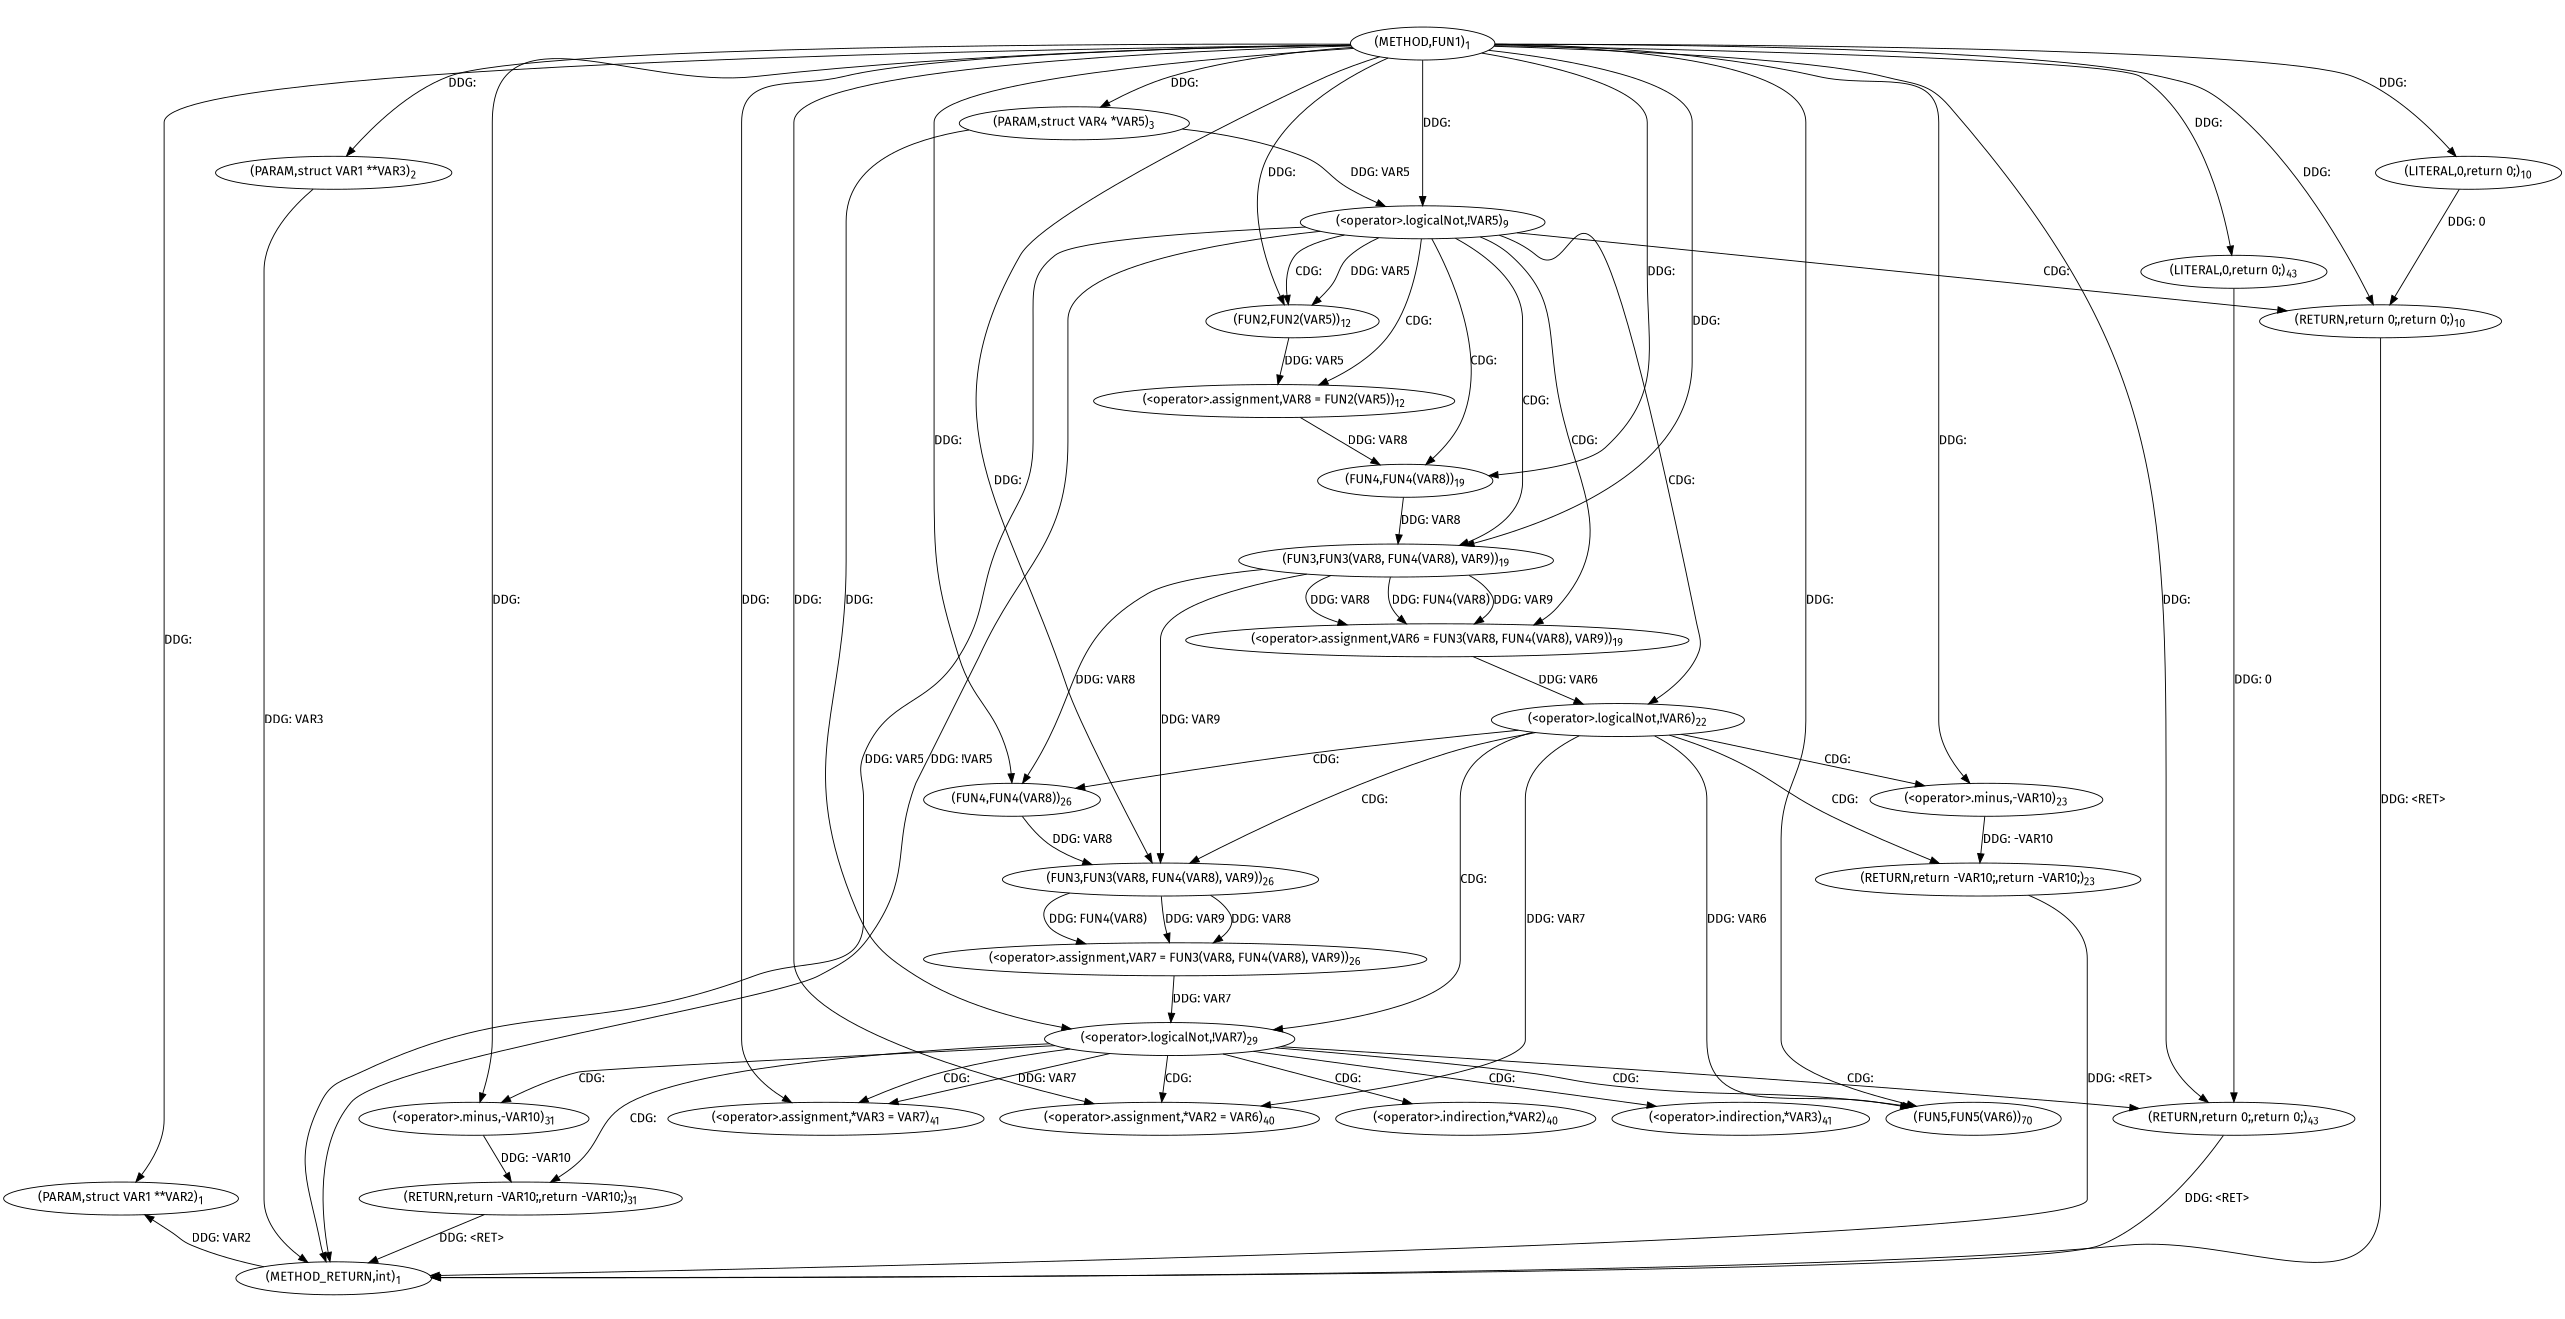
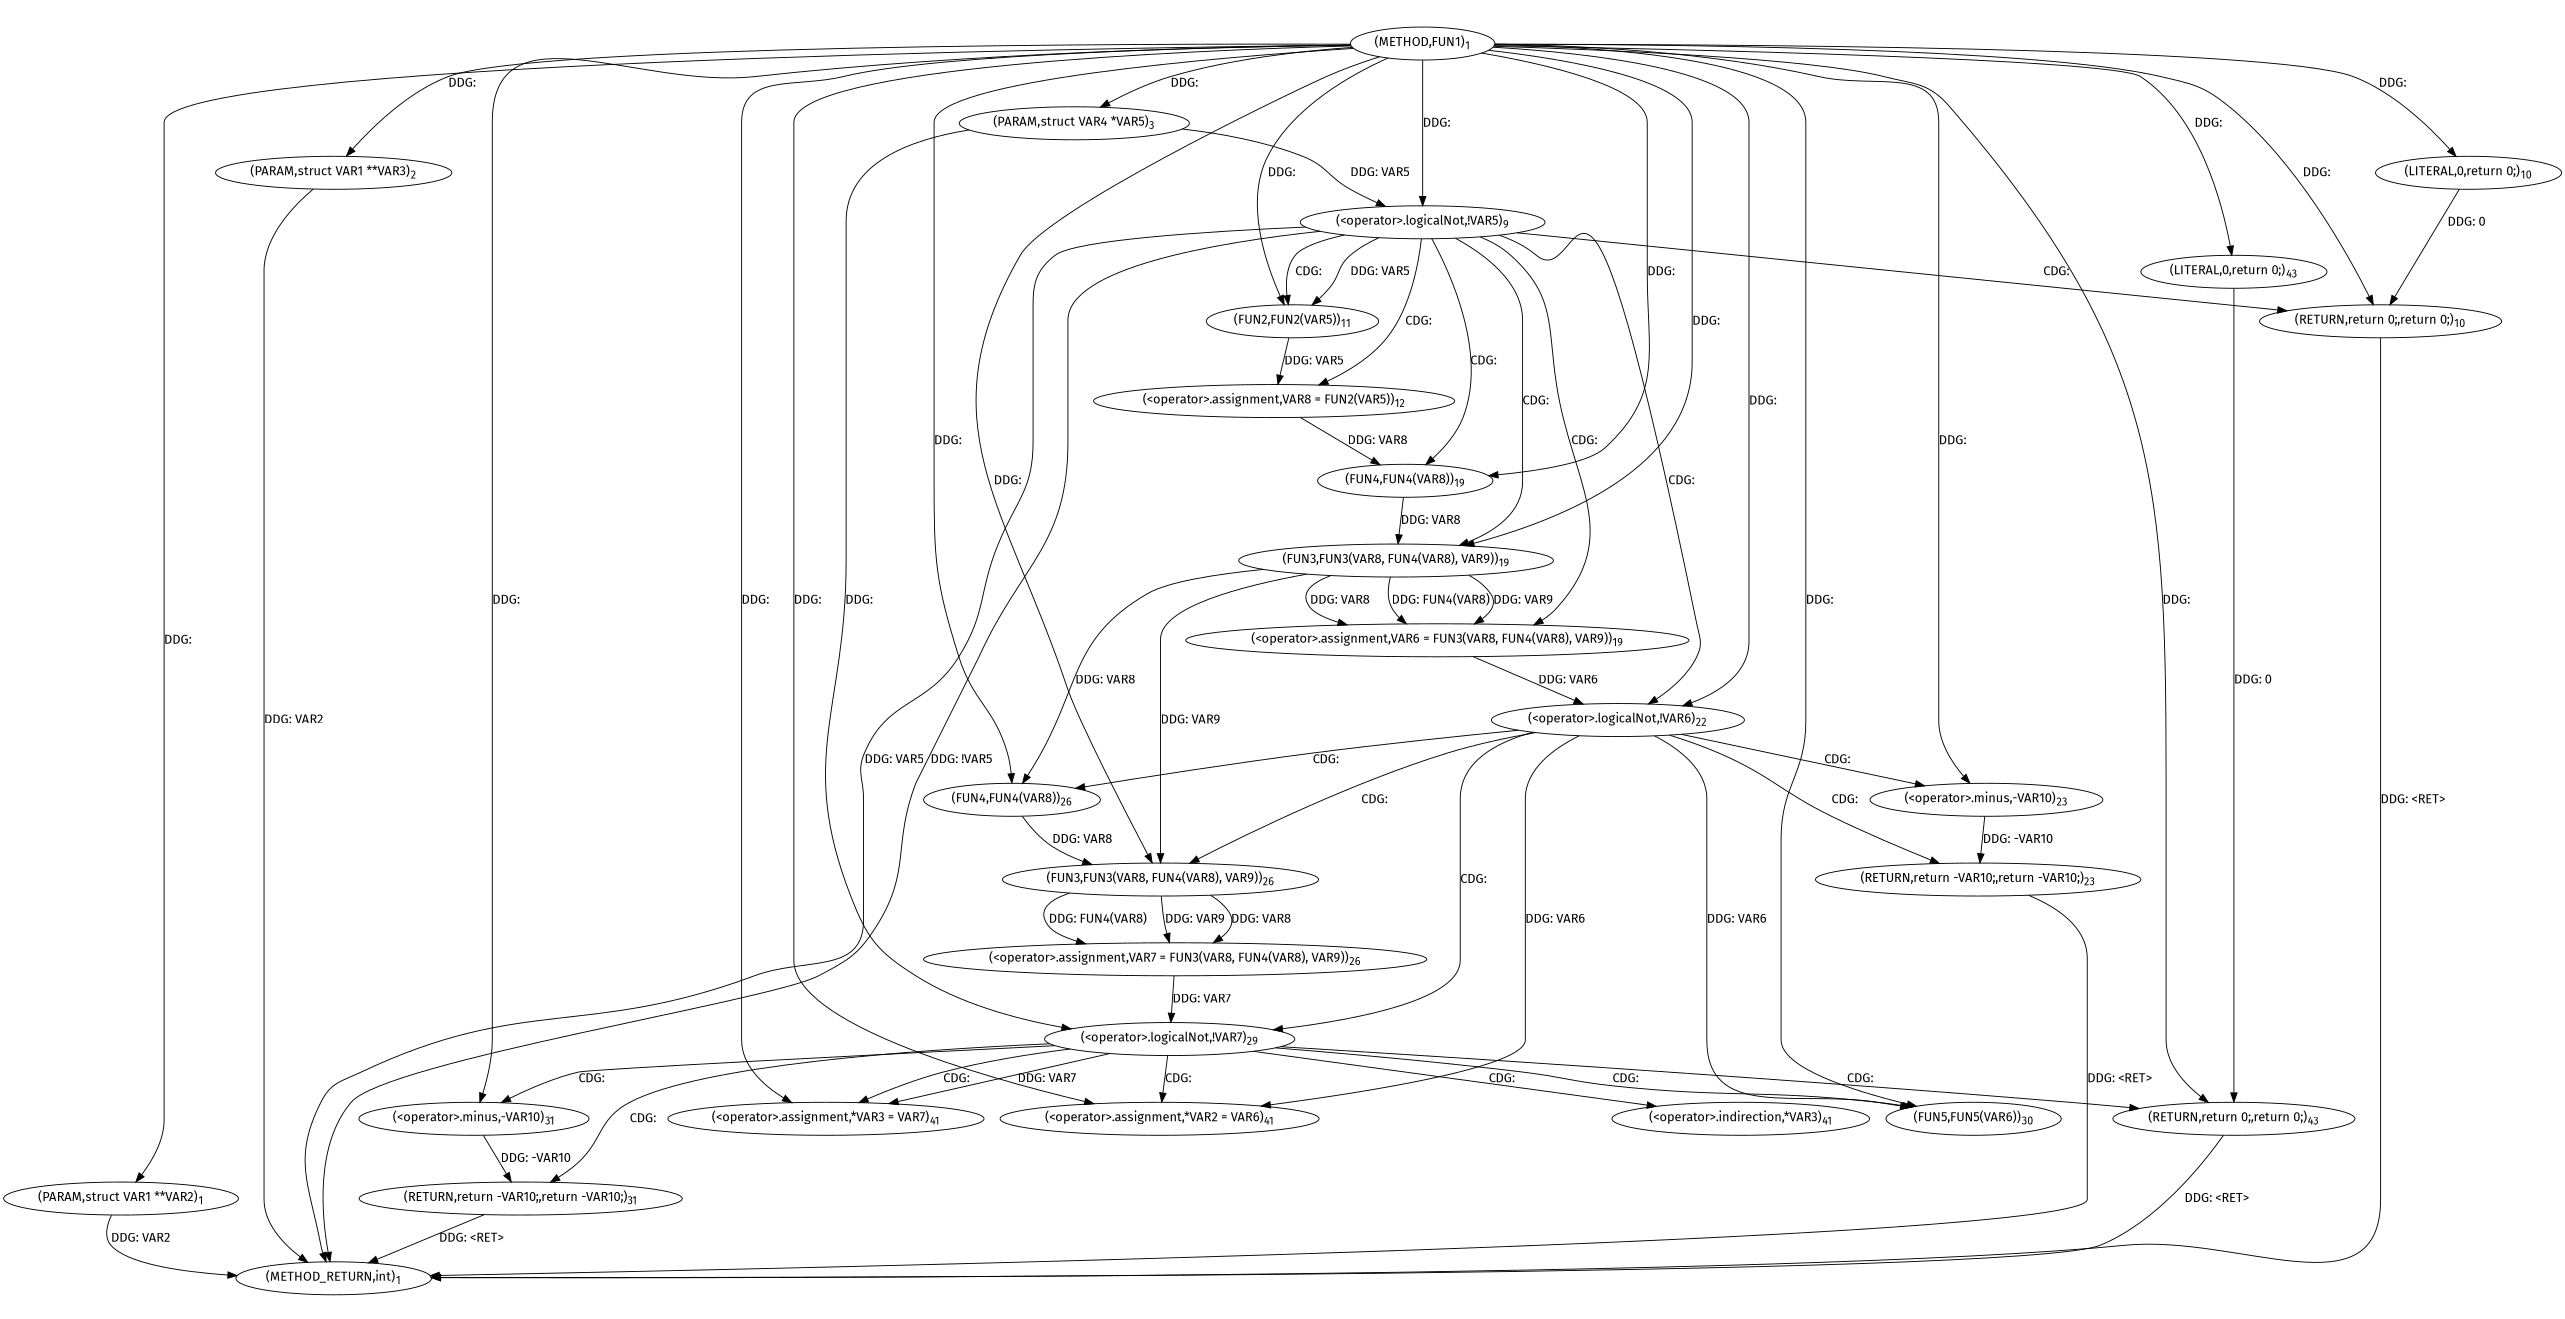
none -> (1749, 287)
(1346, 320) -> (1346, 320)
(294, 720) -> (294, 720)
(1556, 919) -> (1556, 919)
(1269, 1117) -> (1269, 1117)
(2028, 1117) -> (2028, 1117)
(1466, 1119) -> none
(205, 1251) -> (151, 1264)
